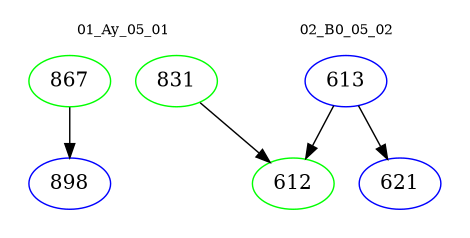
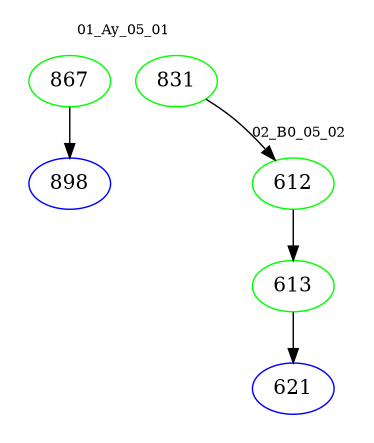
(346, 81) -> (293, 286)
(323, 126) -> (293, 228)
